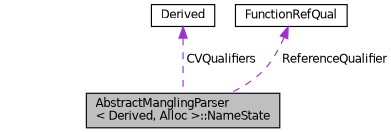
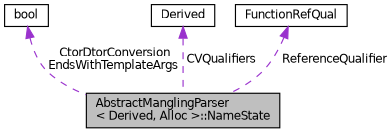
none -> (26, 16)
